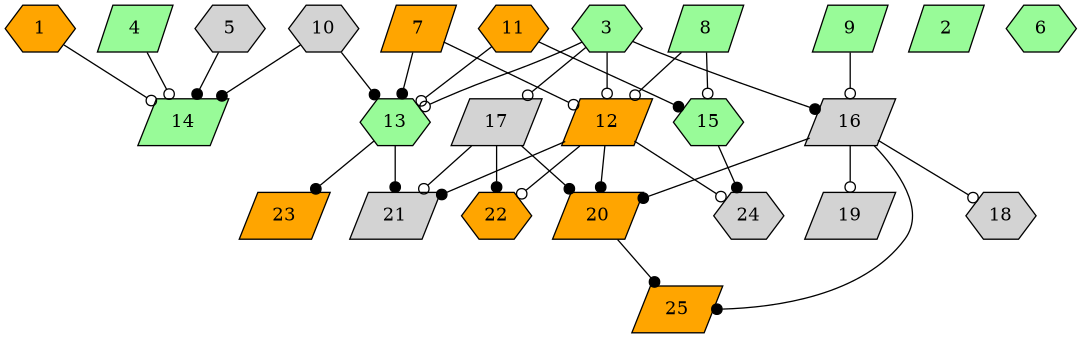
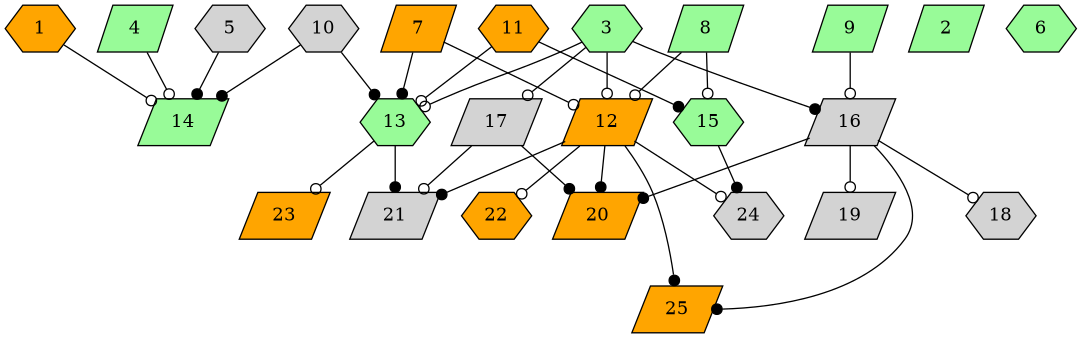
(497, 162) -> none
(347, 163) -> (347, 163)
(634, 259) -> (658, 207)
